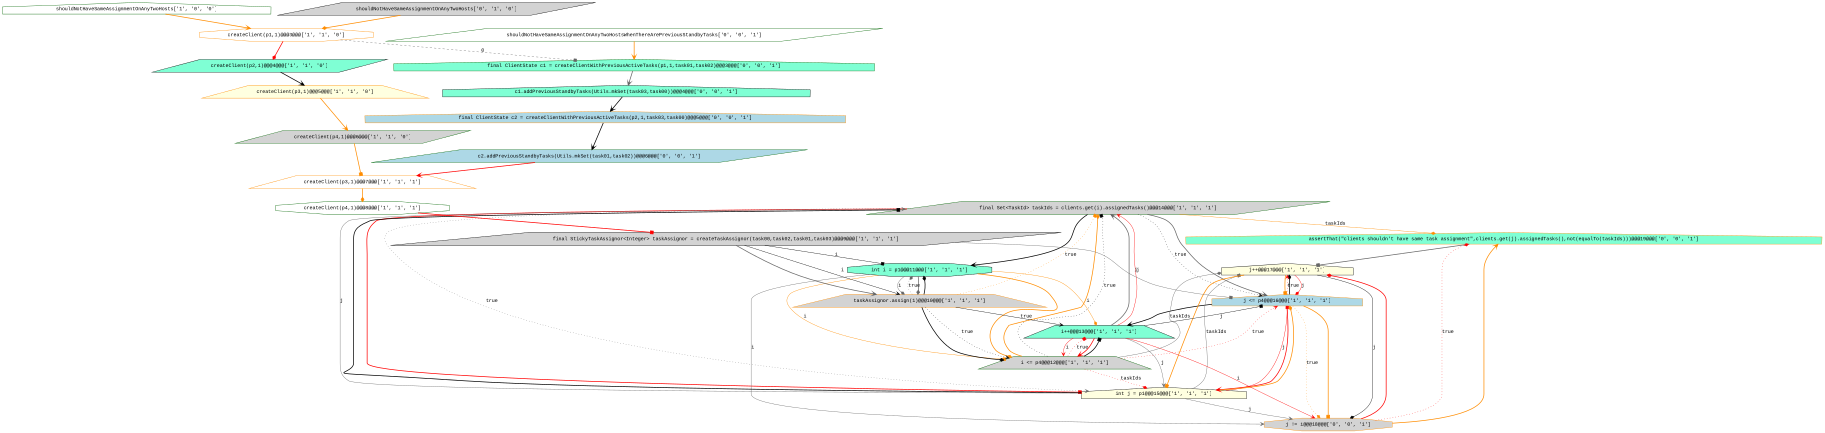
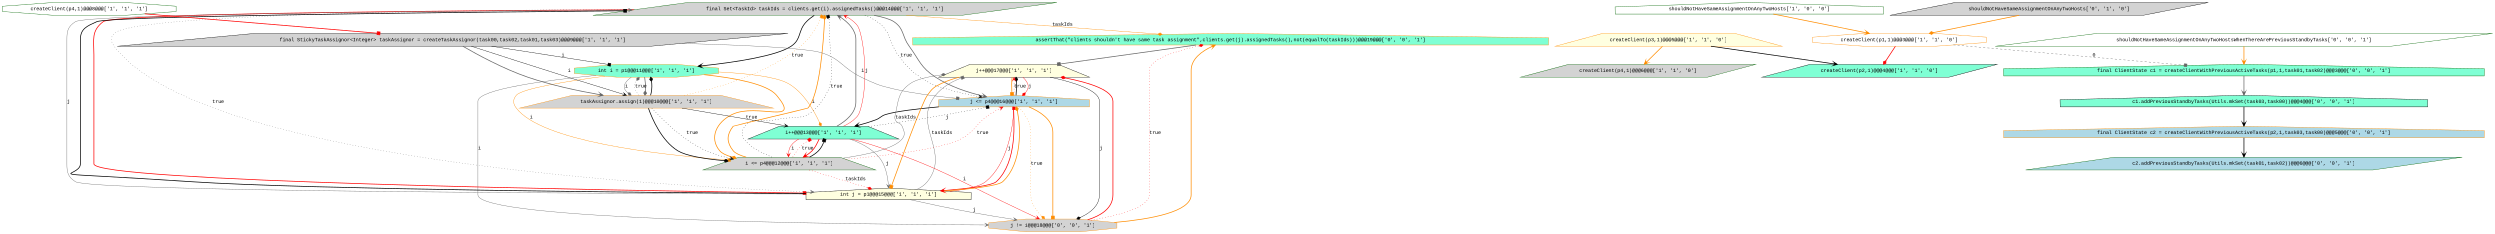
(291, 78) -> (1772, 55)
(363, 182) -> none
(920, 270) -> (646, 71)
(1287, 270) -> (1014, 71)
(1202, 317) -> (924, 118)
